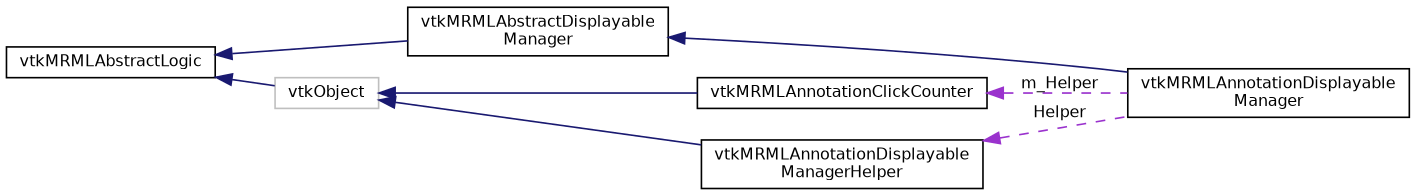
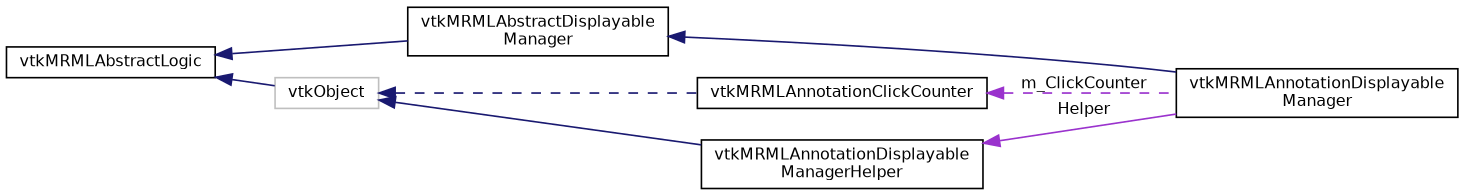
(1057, 84) -> (1082, 84)
(546, 93) -> (546, 93)
(1064, 127) -> (1088, 127)
